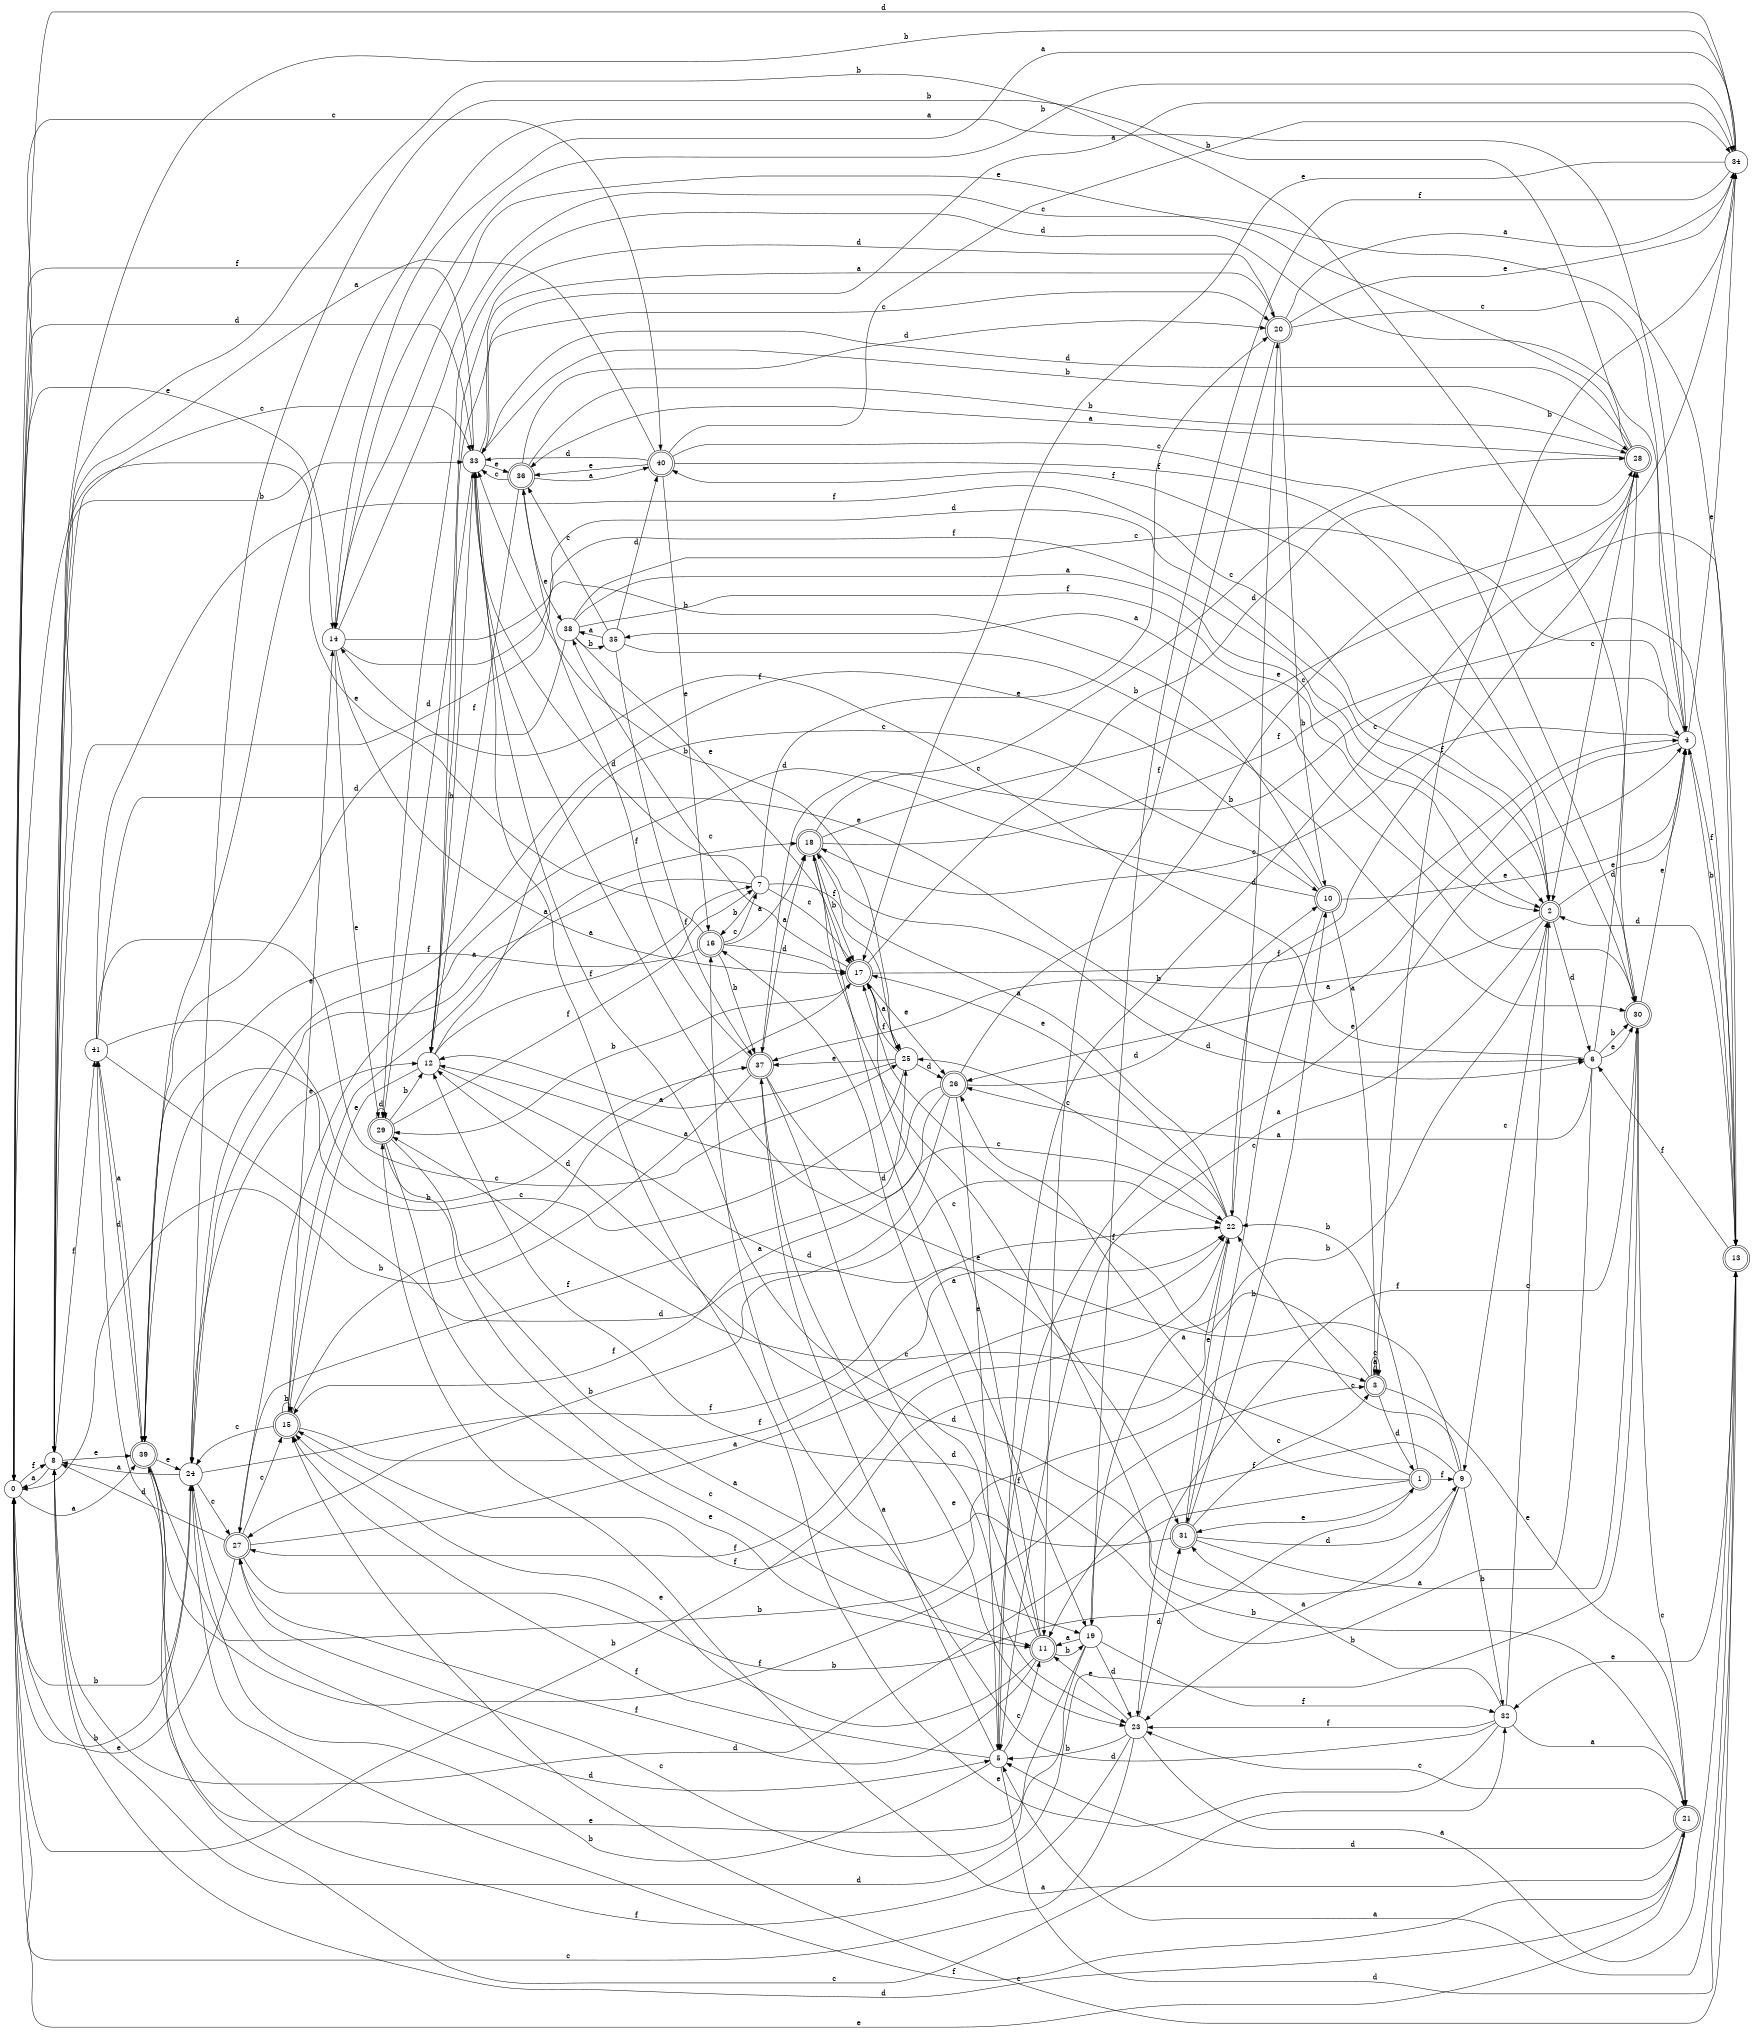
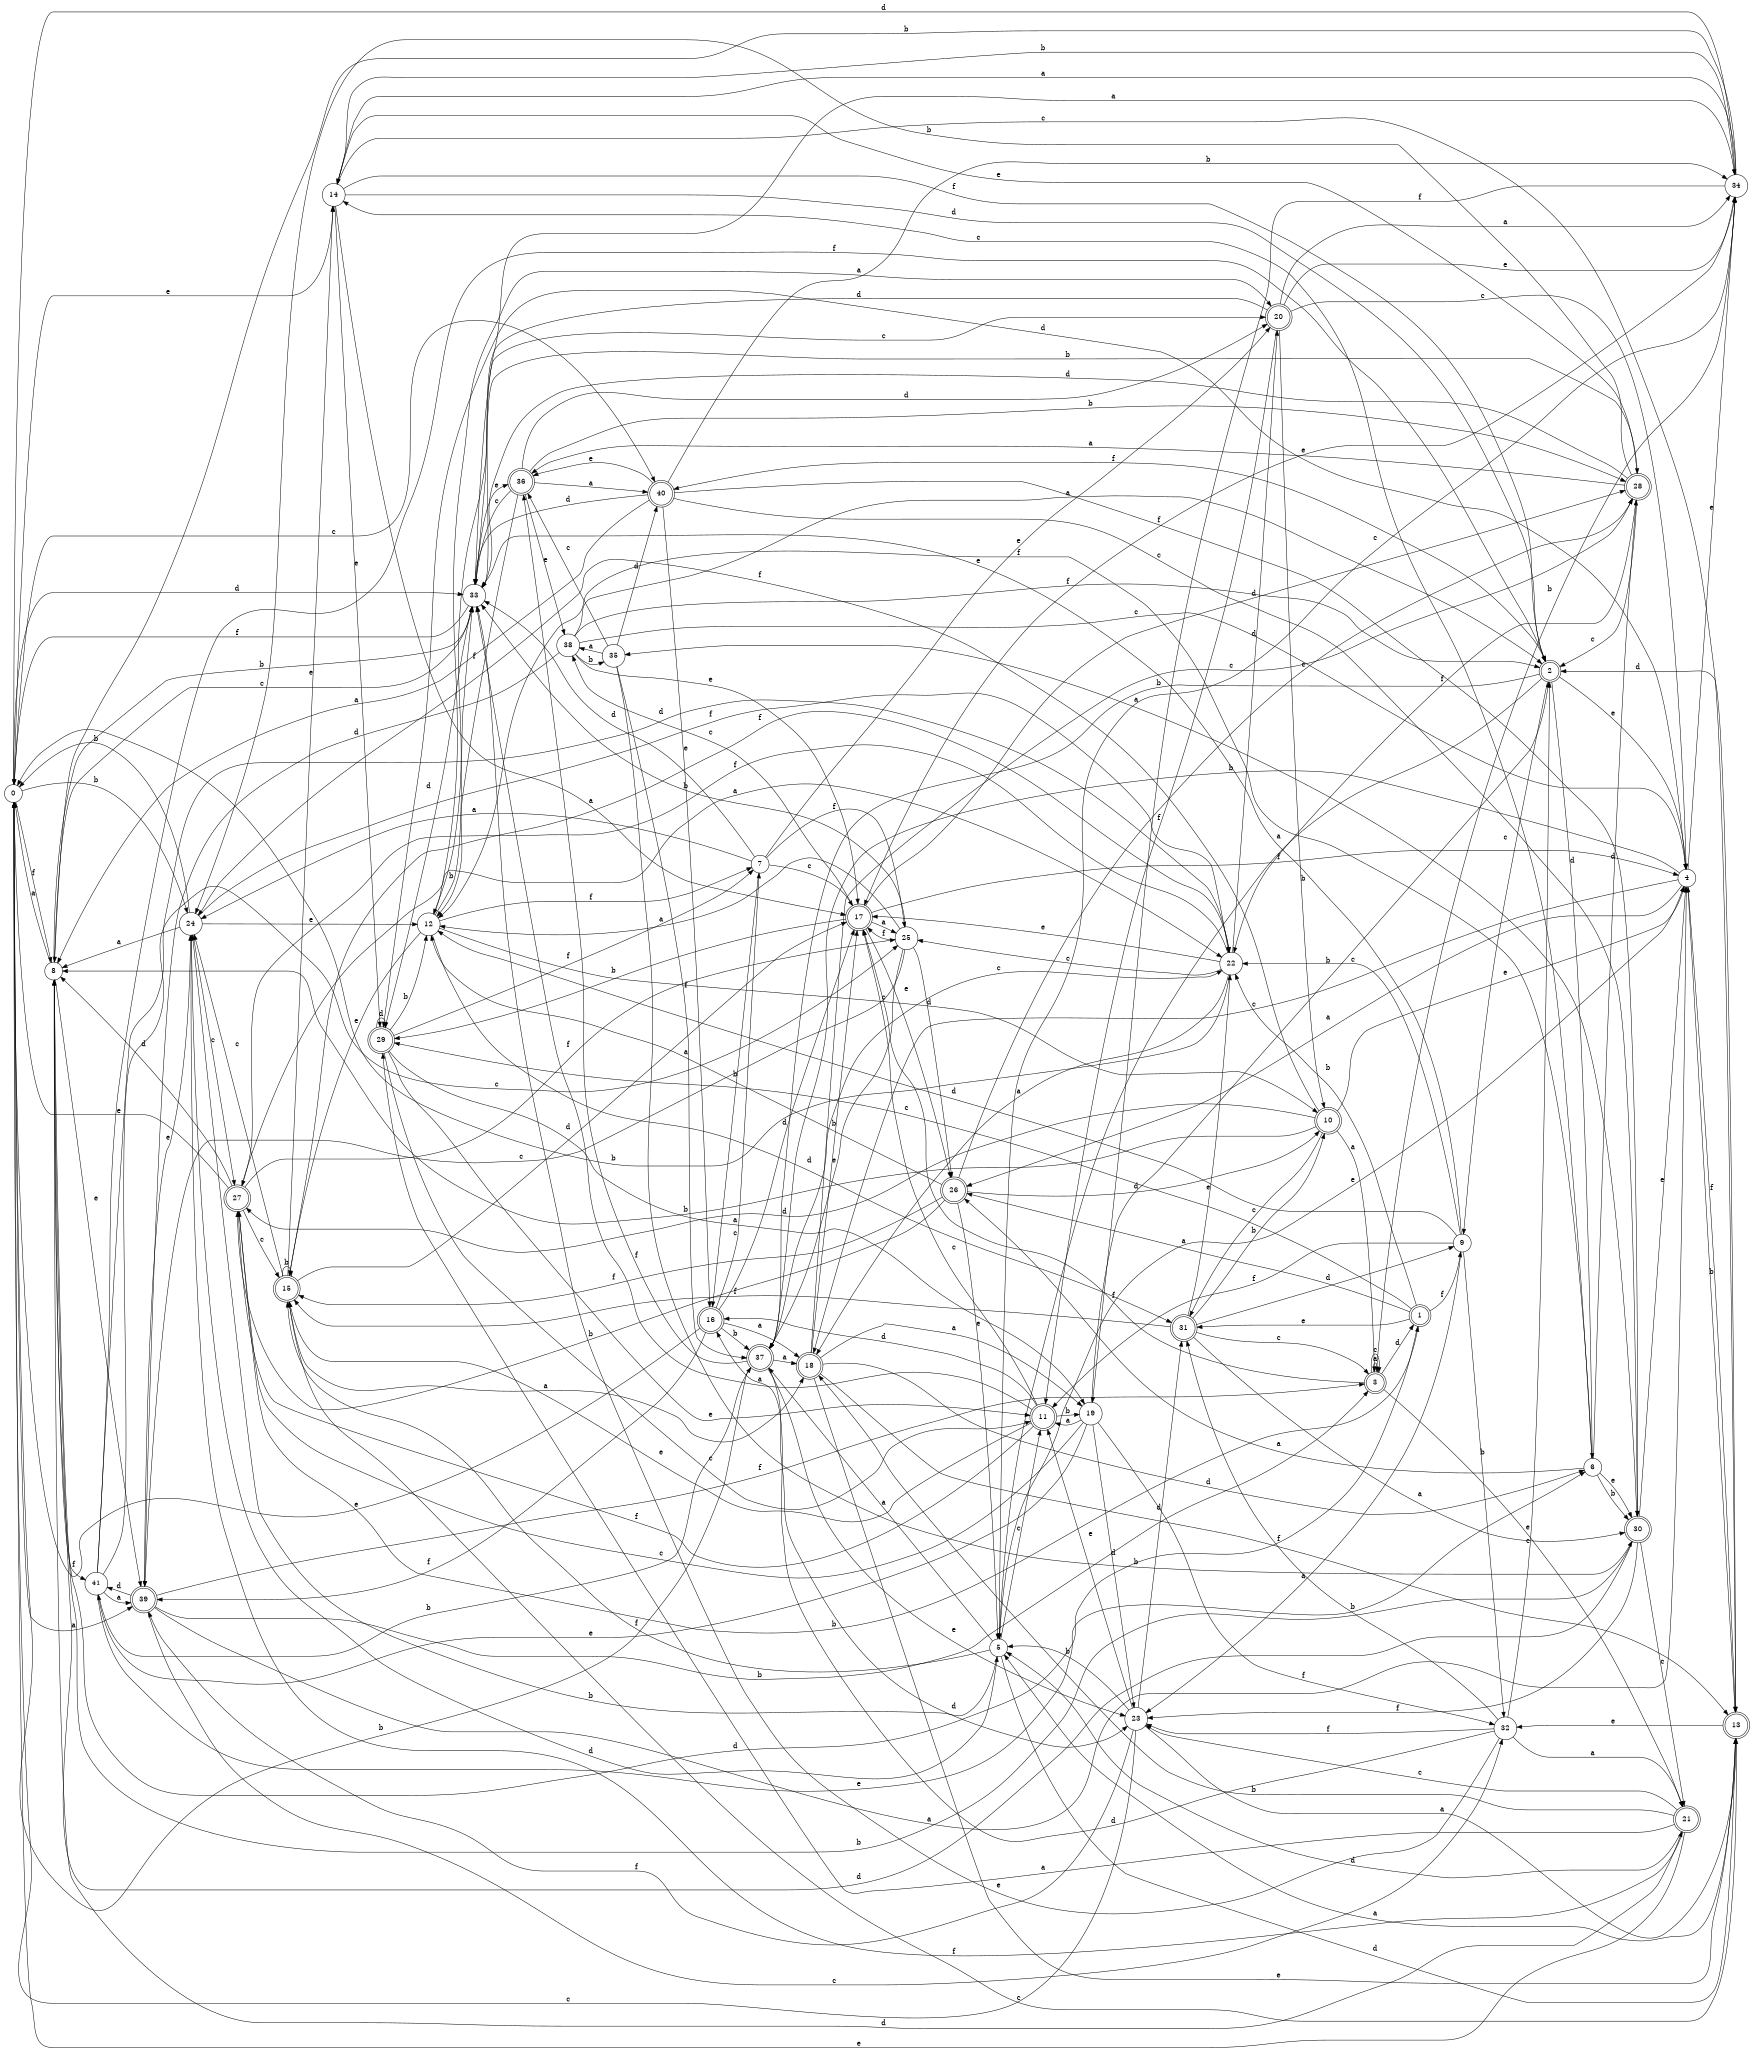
(1665, 1159) -> none
